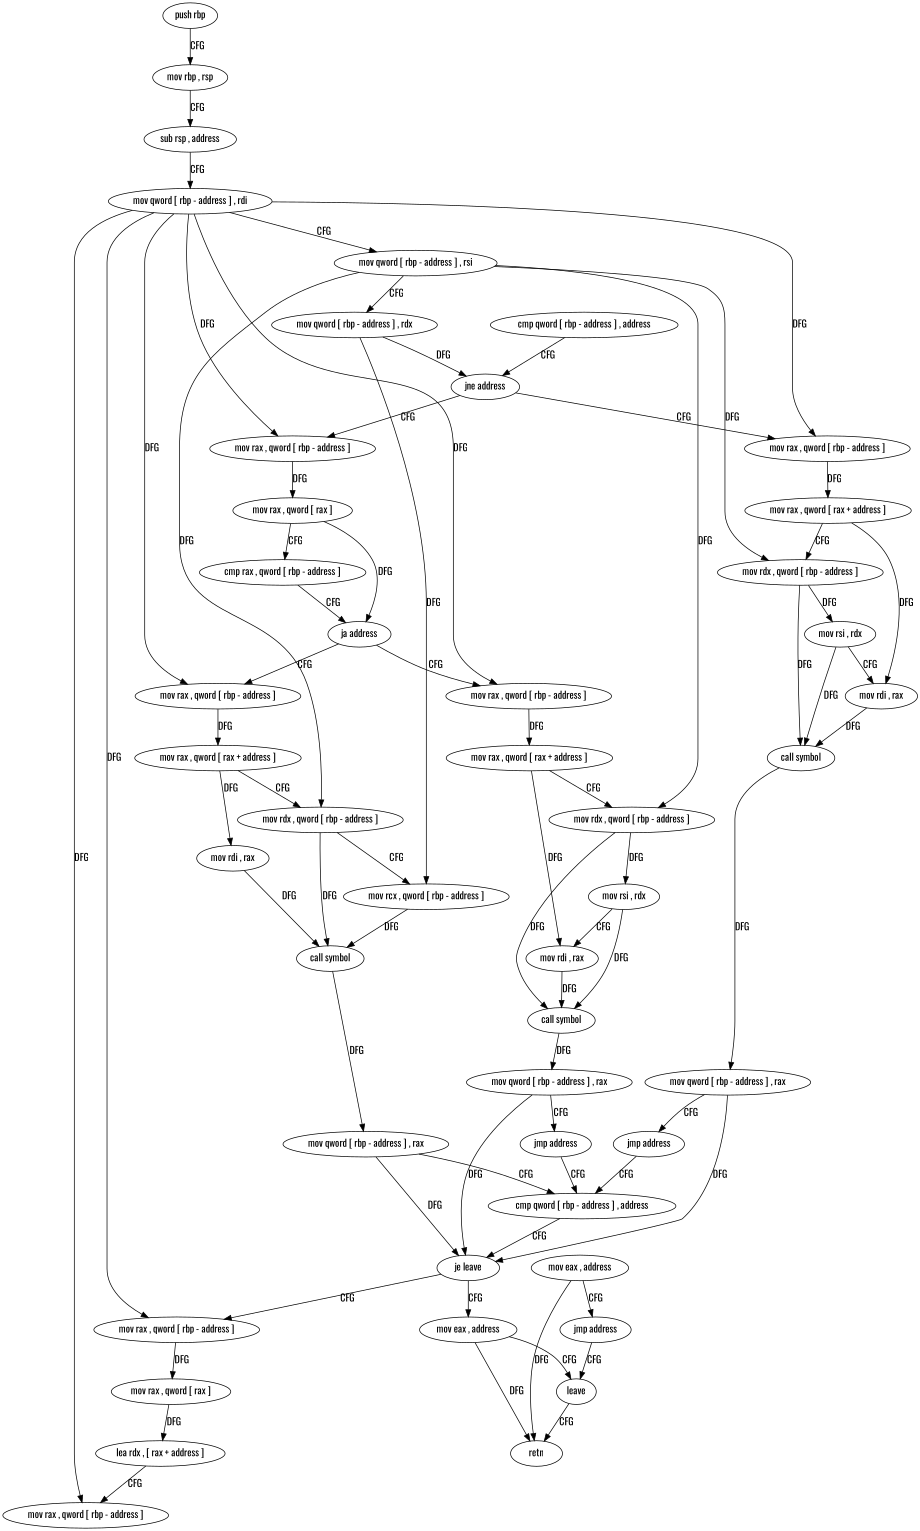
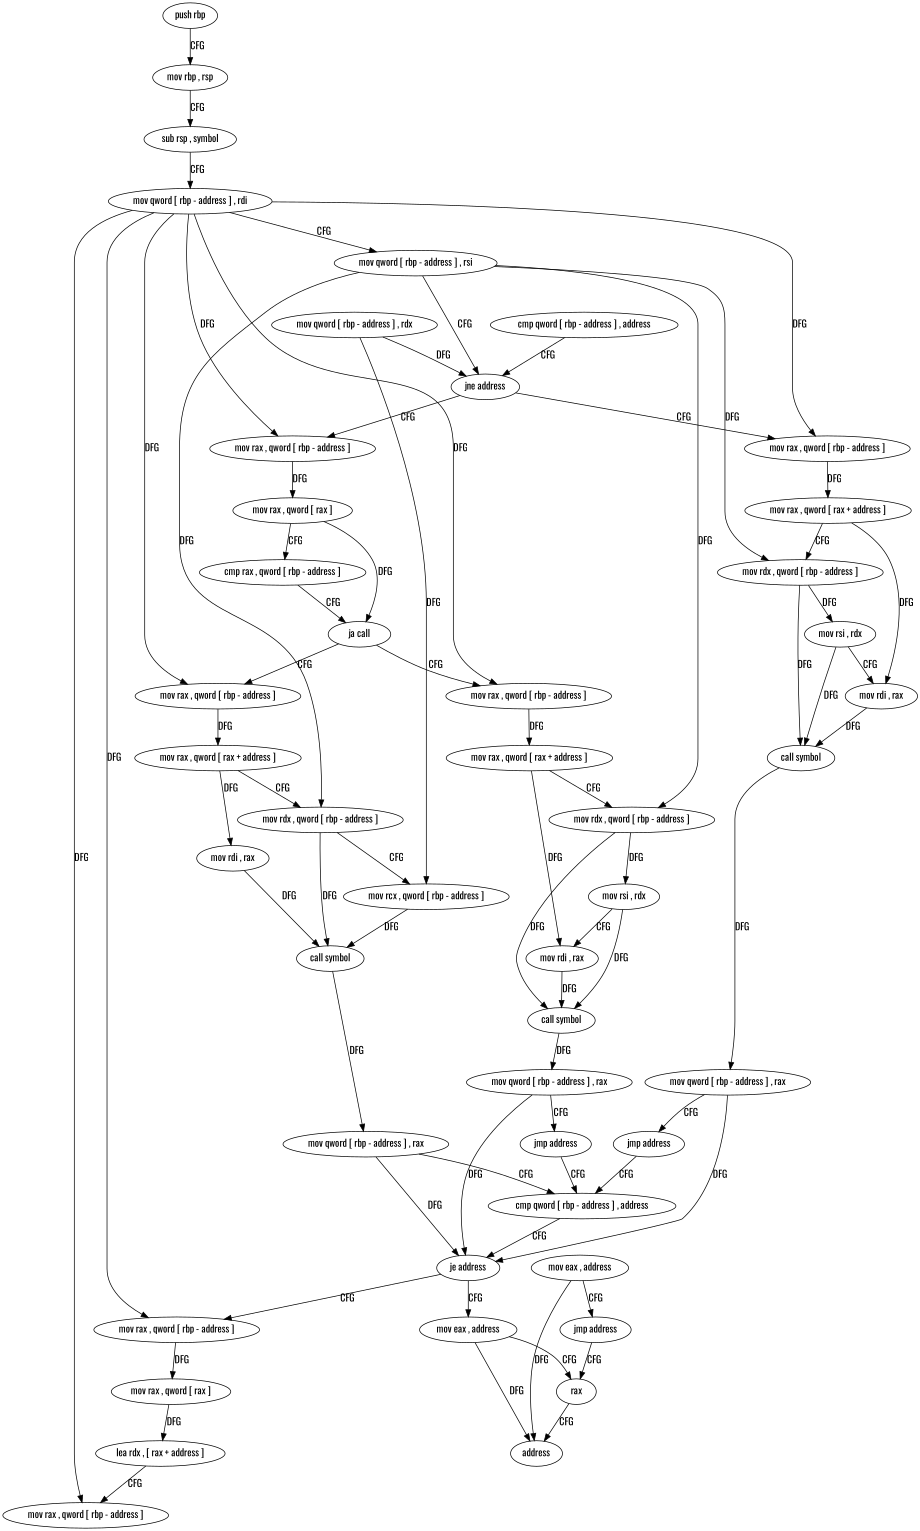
(190, 139) -> (190, 139)
(388, 292) -> (449, 322)
(359, 634) -> (359, 634)
(468, 1268) -> (468, 1268)
(576, 1392) -> (576, 1392)
(537, 1454) -> (537, 1454)
